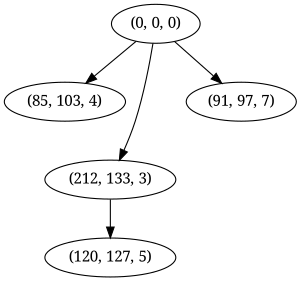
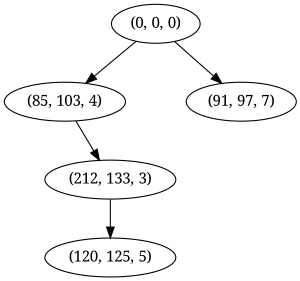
(142, 98) -> (85, 136)
(110, 258) -> (110, 258)
